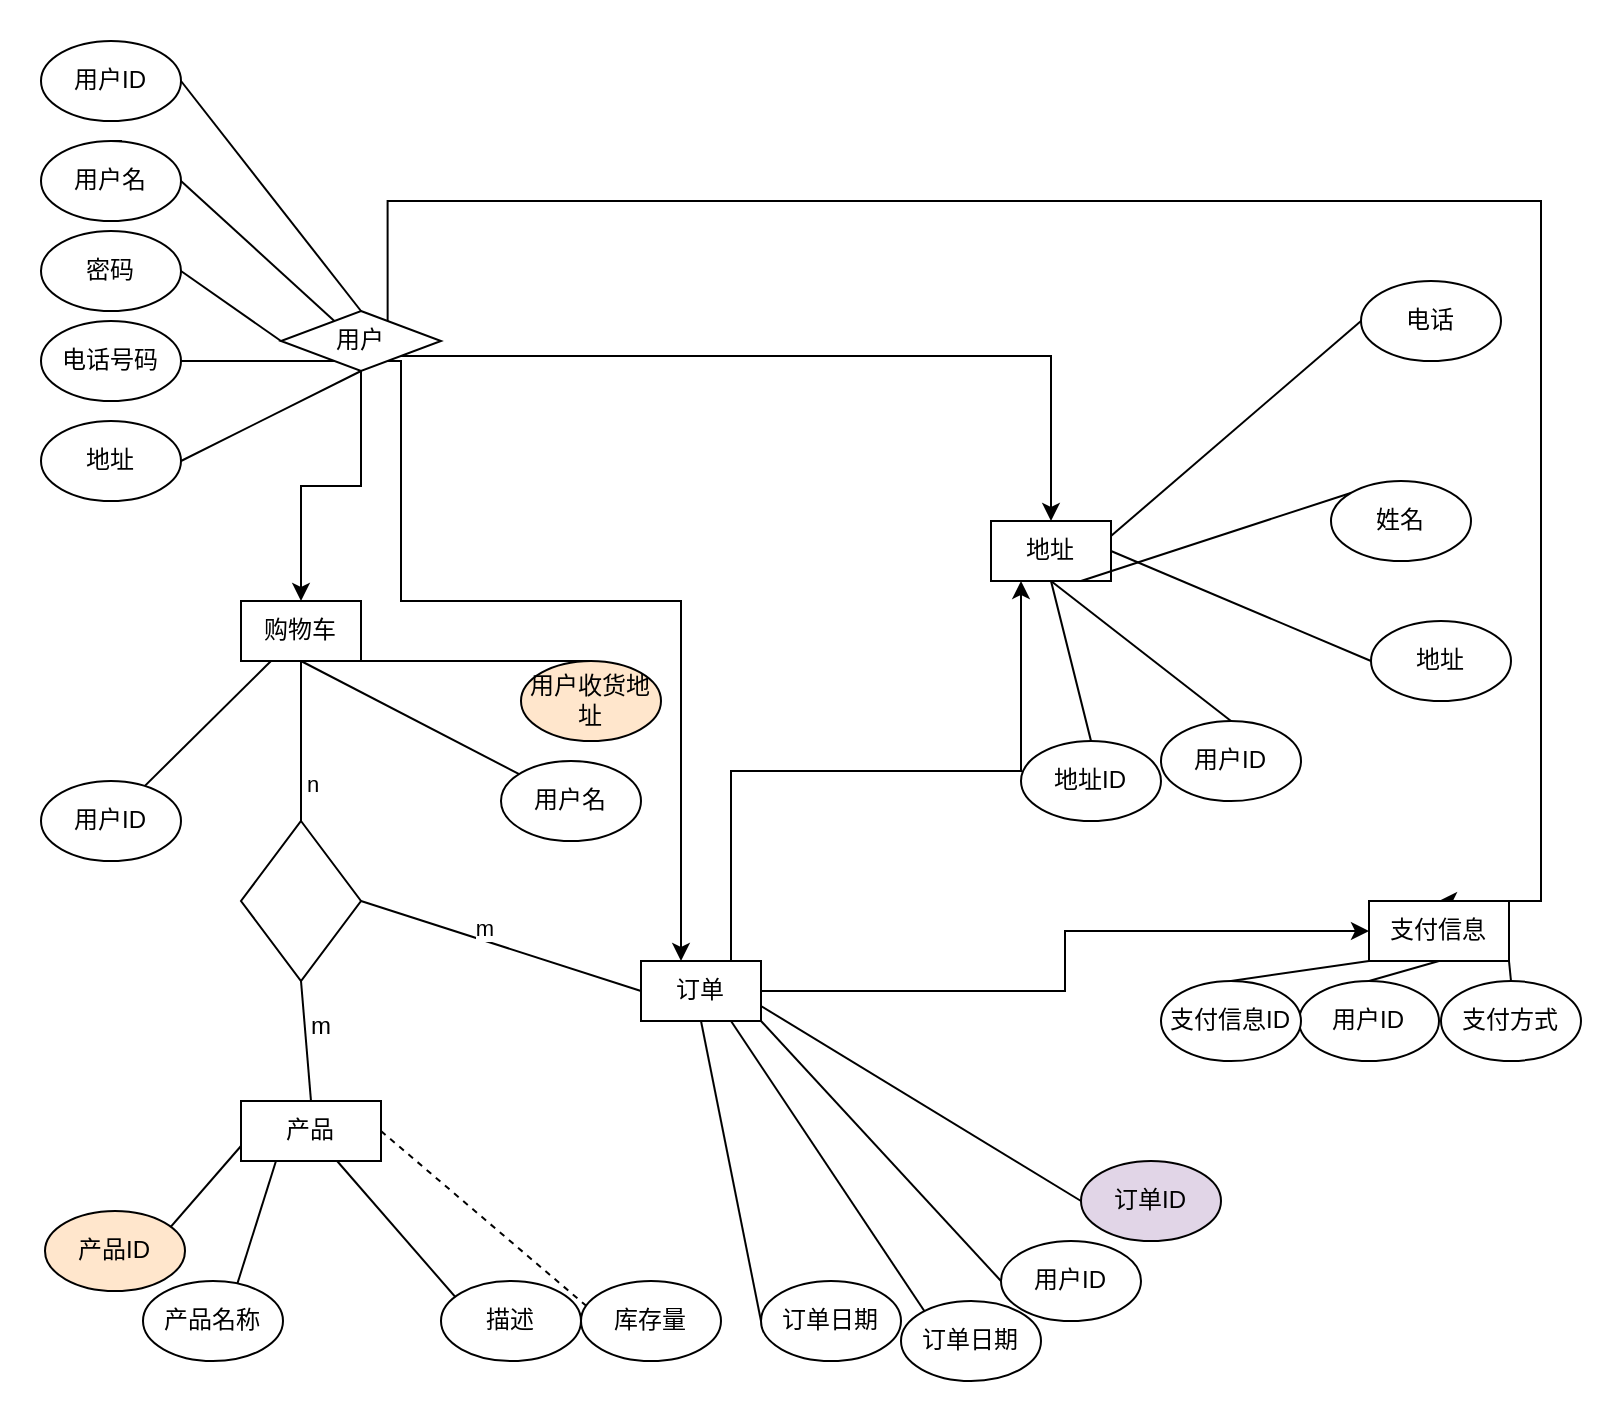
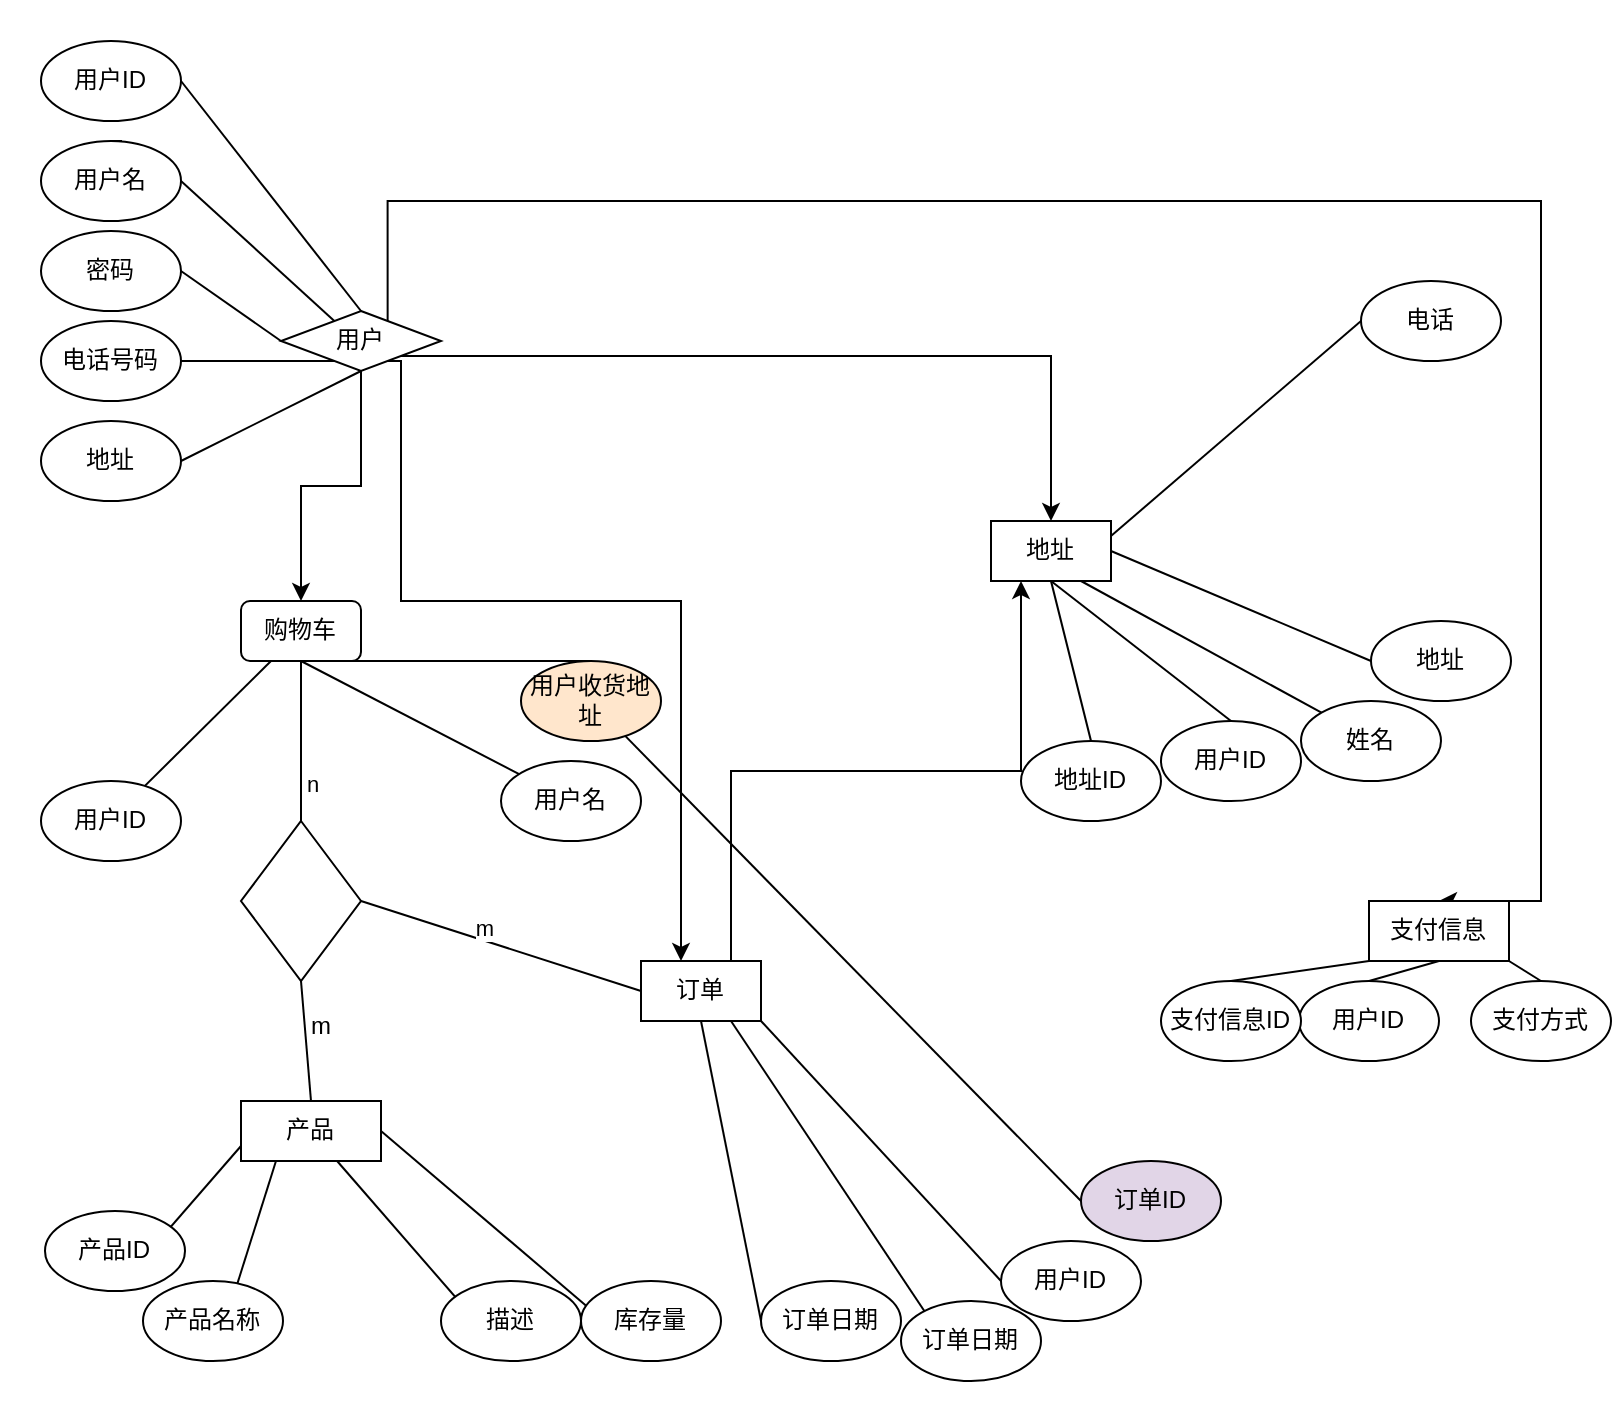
(1401, 521) -> (1371, 741)
(301, 631) -> (301, 631)
(1065, 968) -> none
(1511, 1021) -> (1541, 1021)
(921, 1104) -> (979, 1097)
(482, 1217) -> (482, 1217)
(115, 1251) -> (115, 1251)
